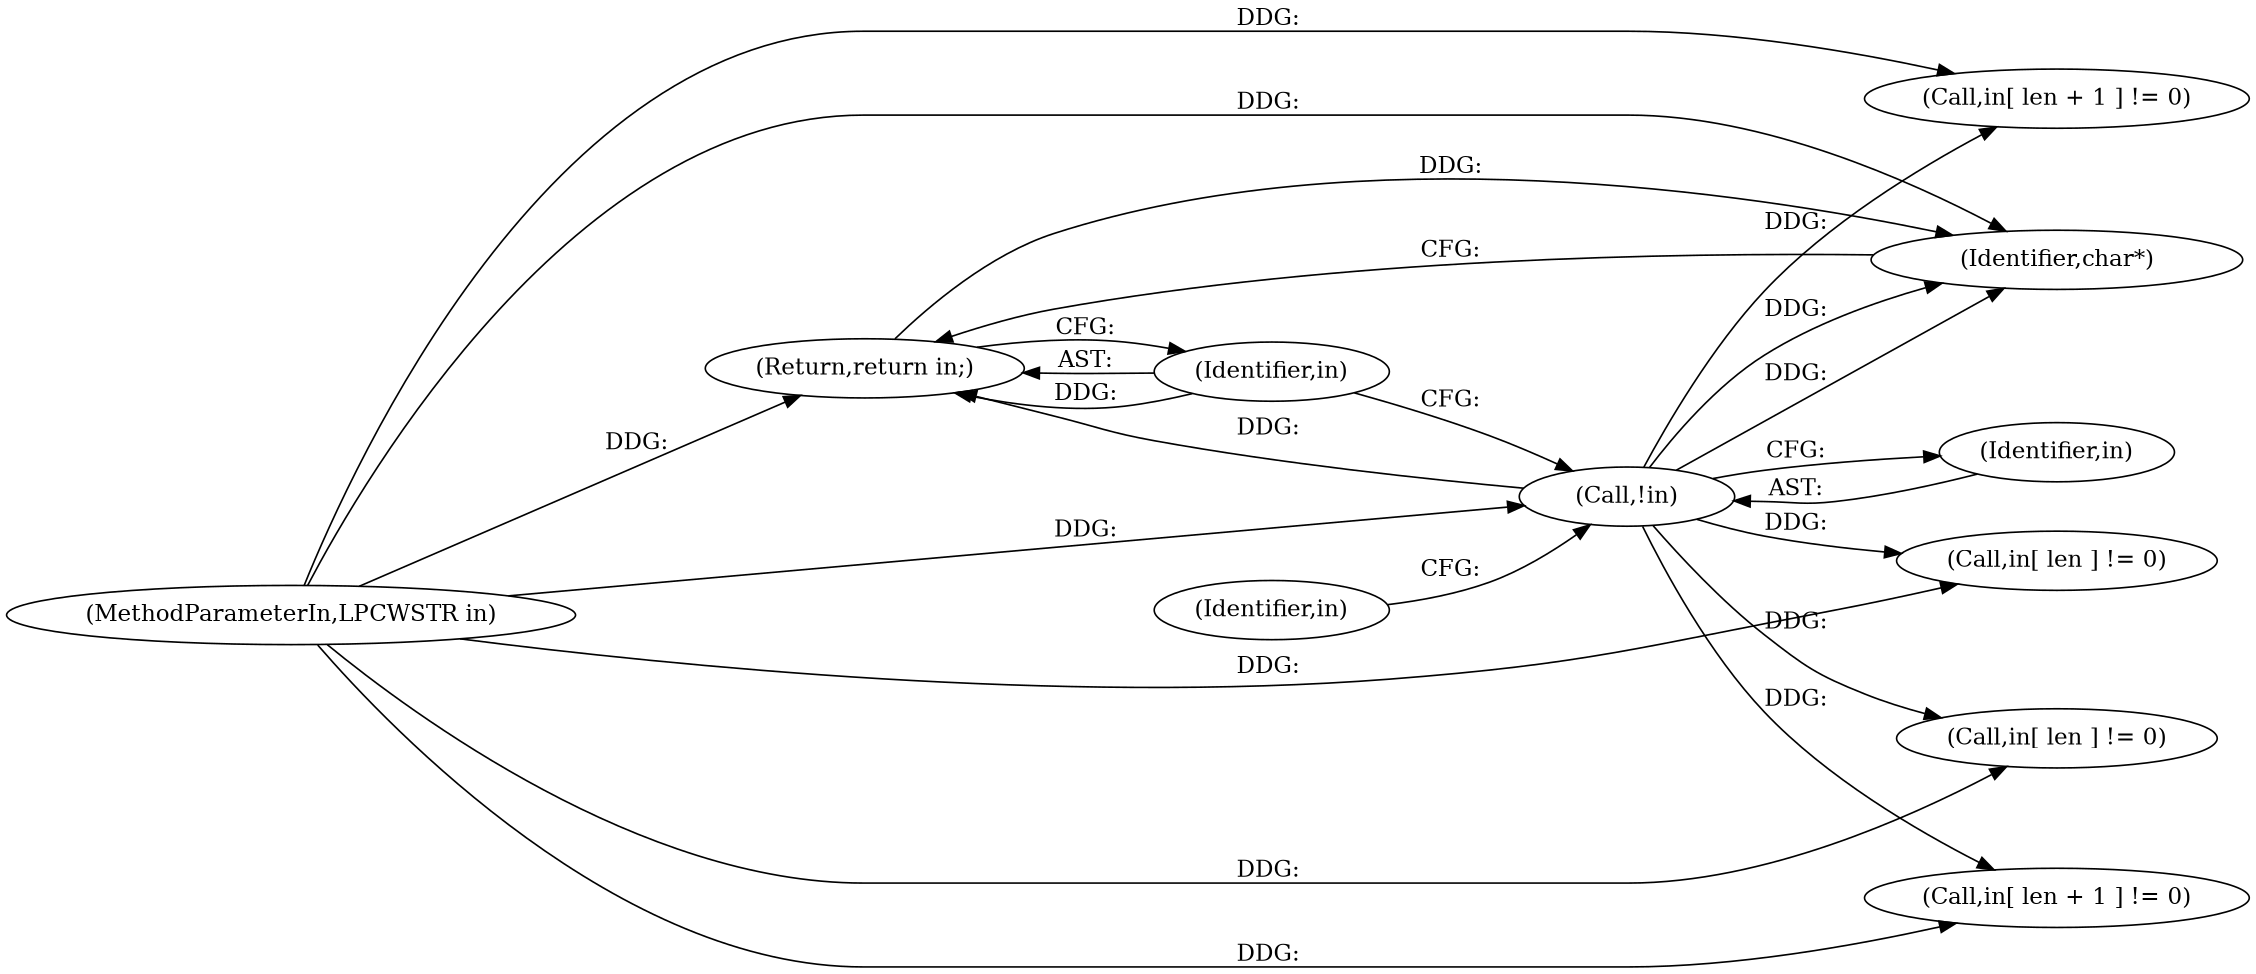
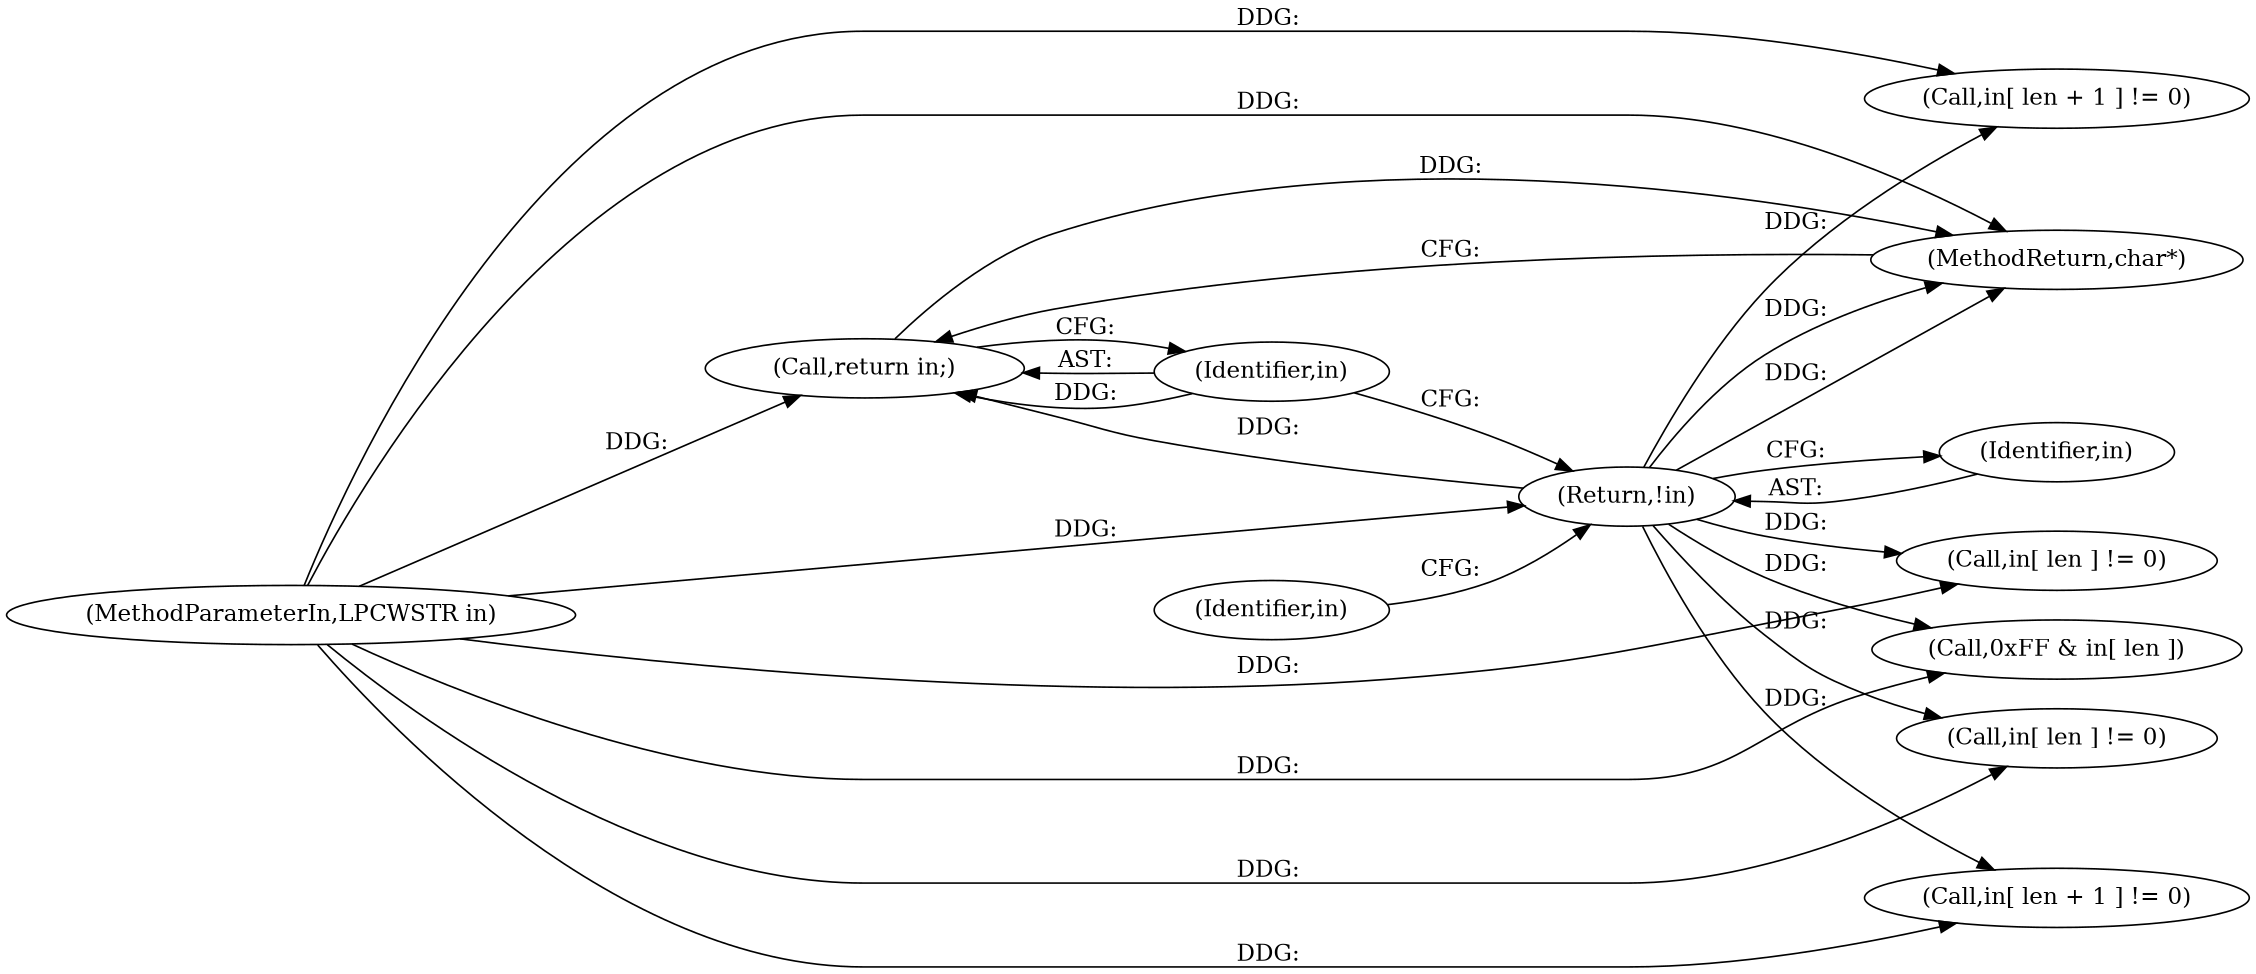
(2057, 260) -> (2057, 260)
(865, 368) -> (865, 368)
(1627, 497) -> (1627, 497)
none -> (2057, 650)
